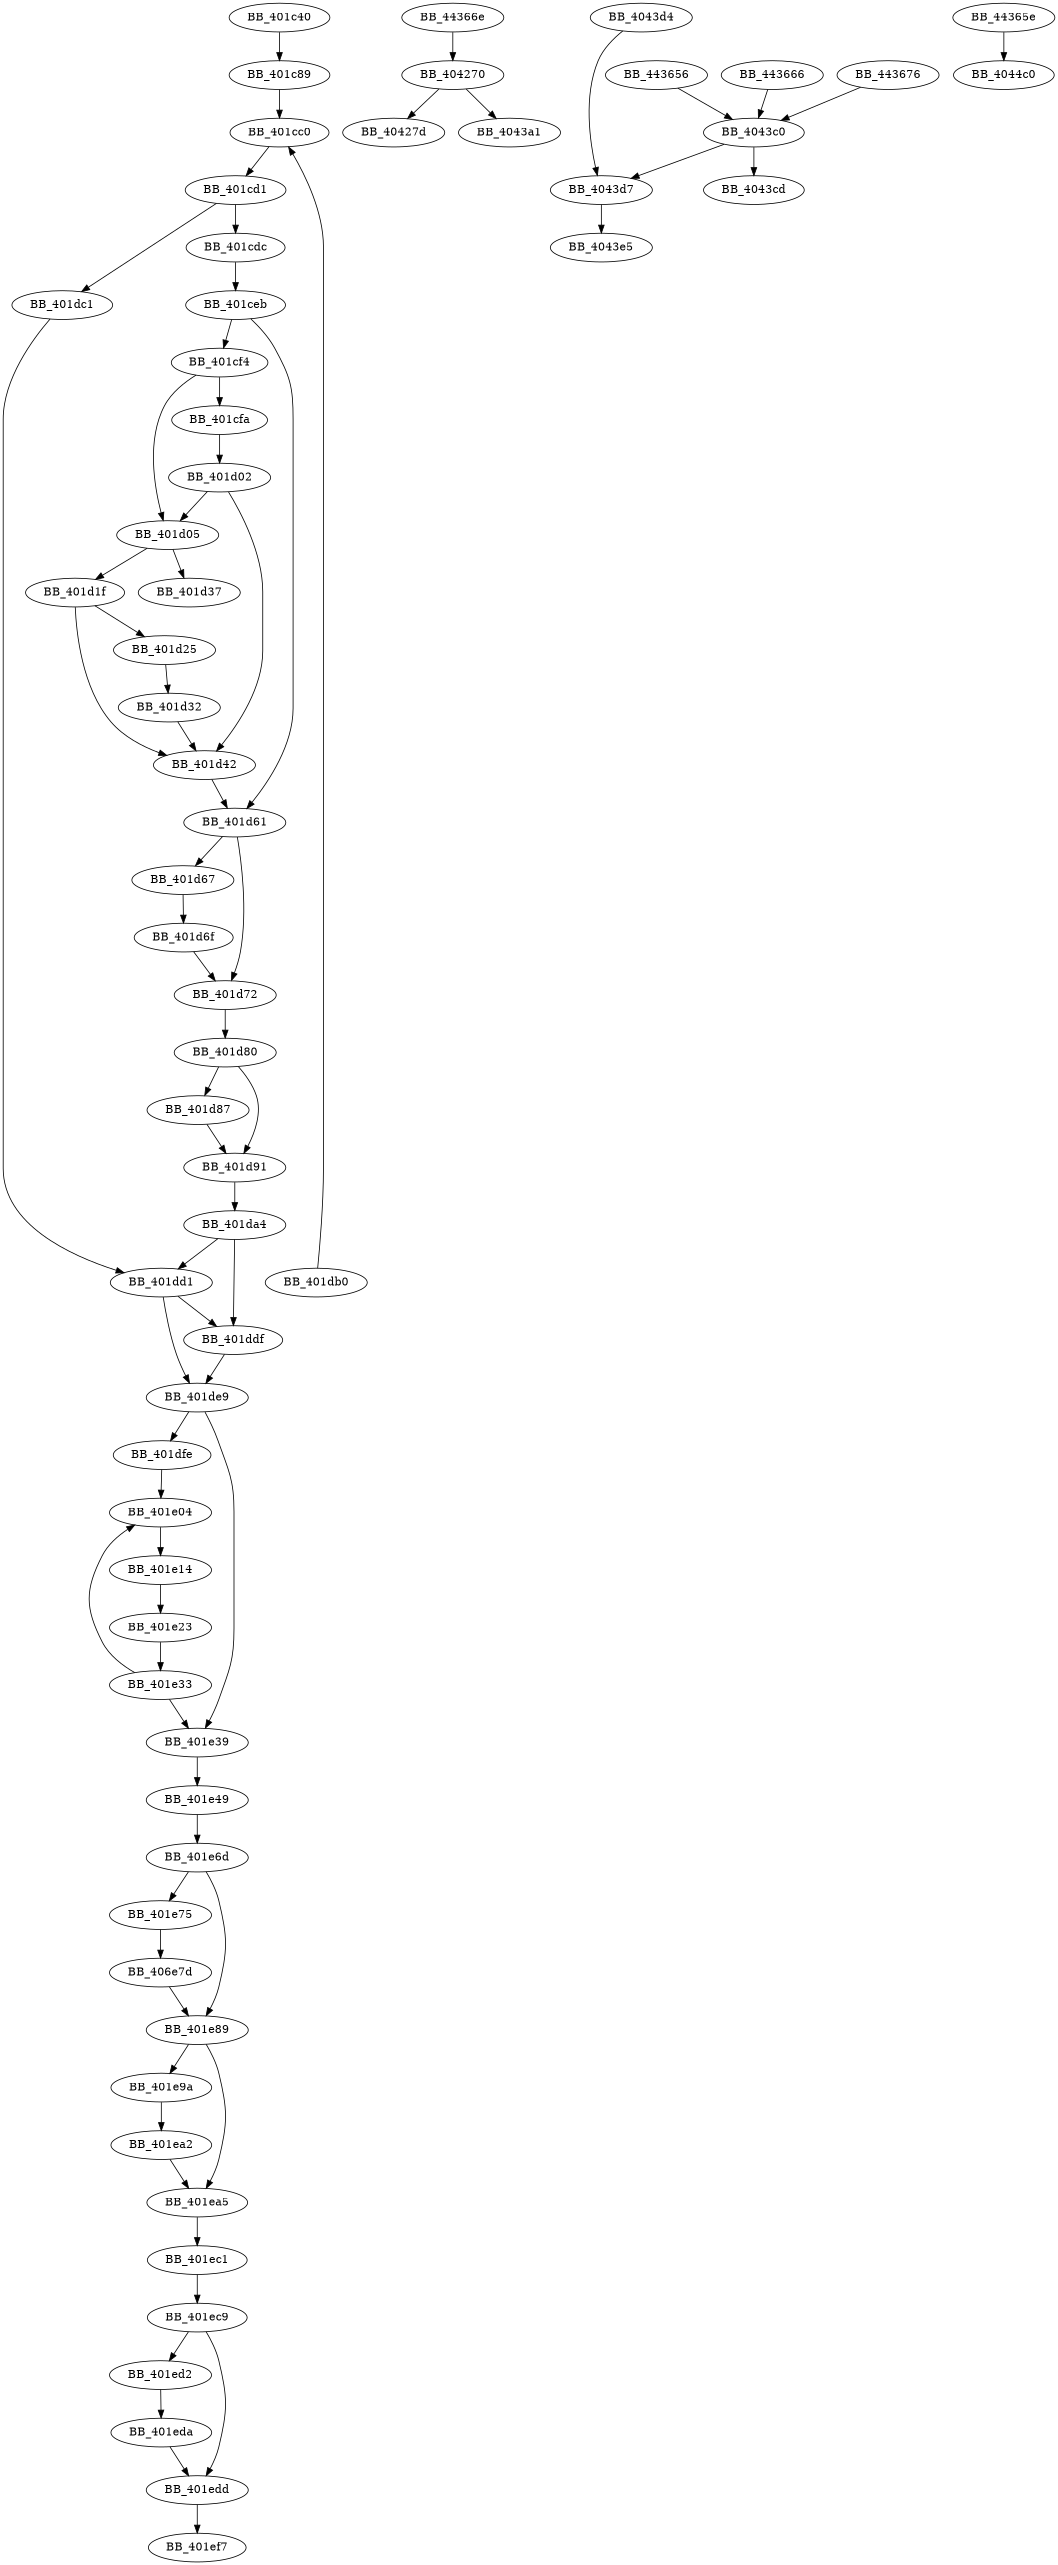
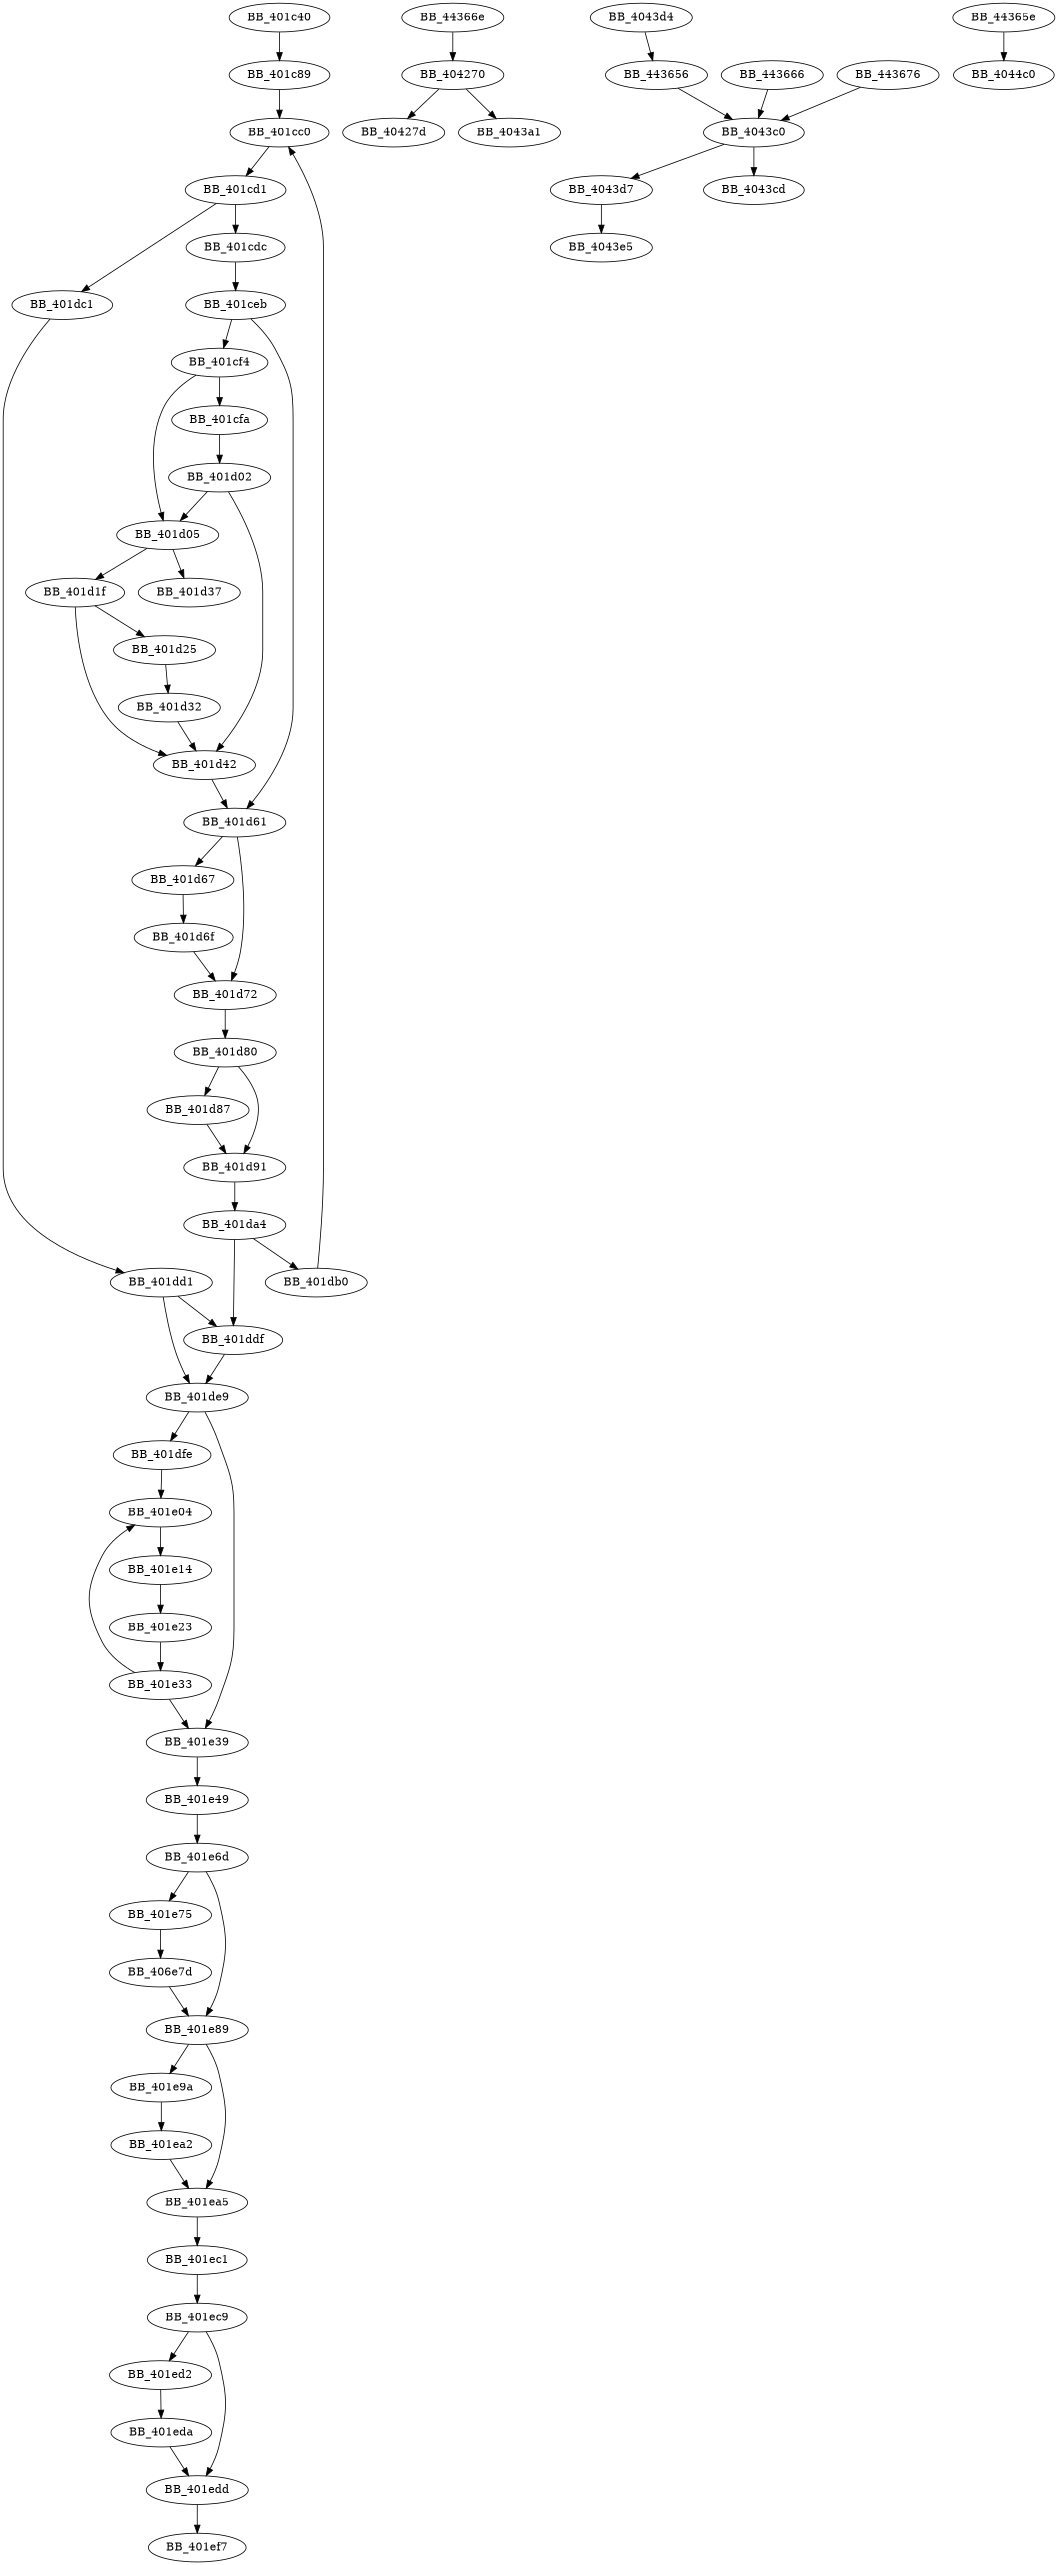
(590, 94) -> (648, 43)
(201, 1251) -> (272, 1252)
